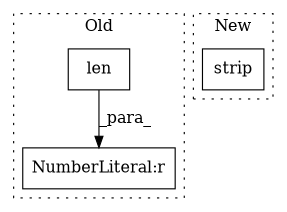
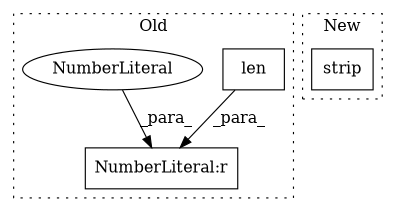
none -> (113, 69)
